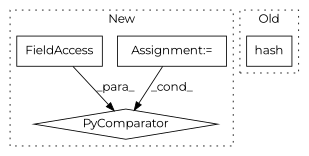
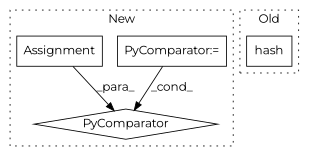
(60, 51) -> (60, 51)
(172, 51) -> (172, 51)
